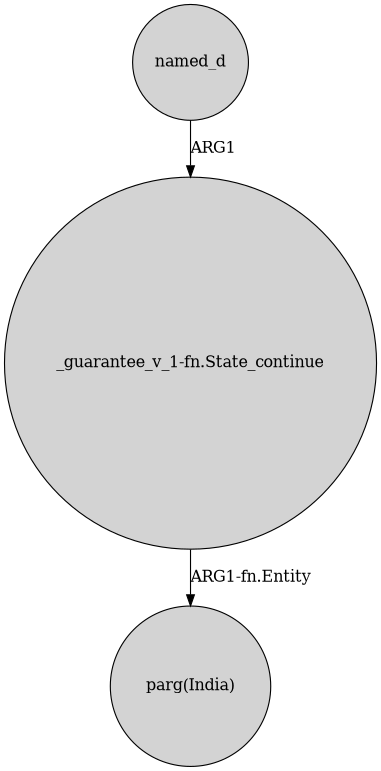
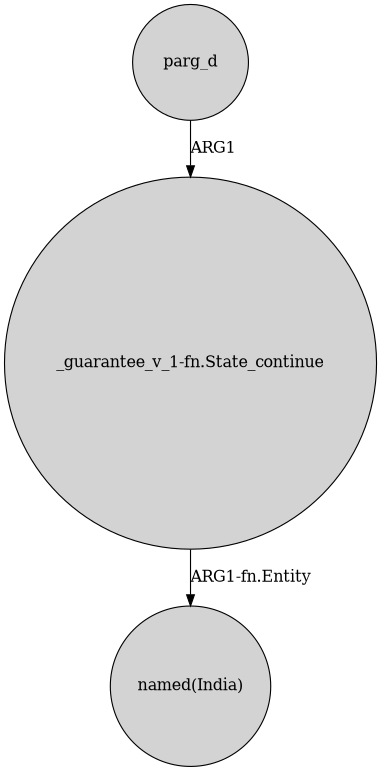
(191, 62) -> (191, 62)
(191, 686) -> (191, 686)
